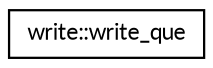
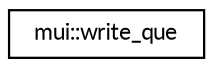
(107, 34) -> (107, 34)
